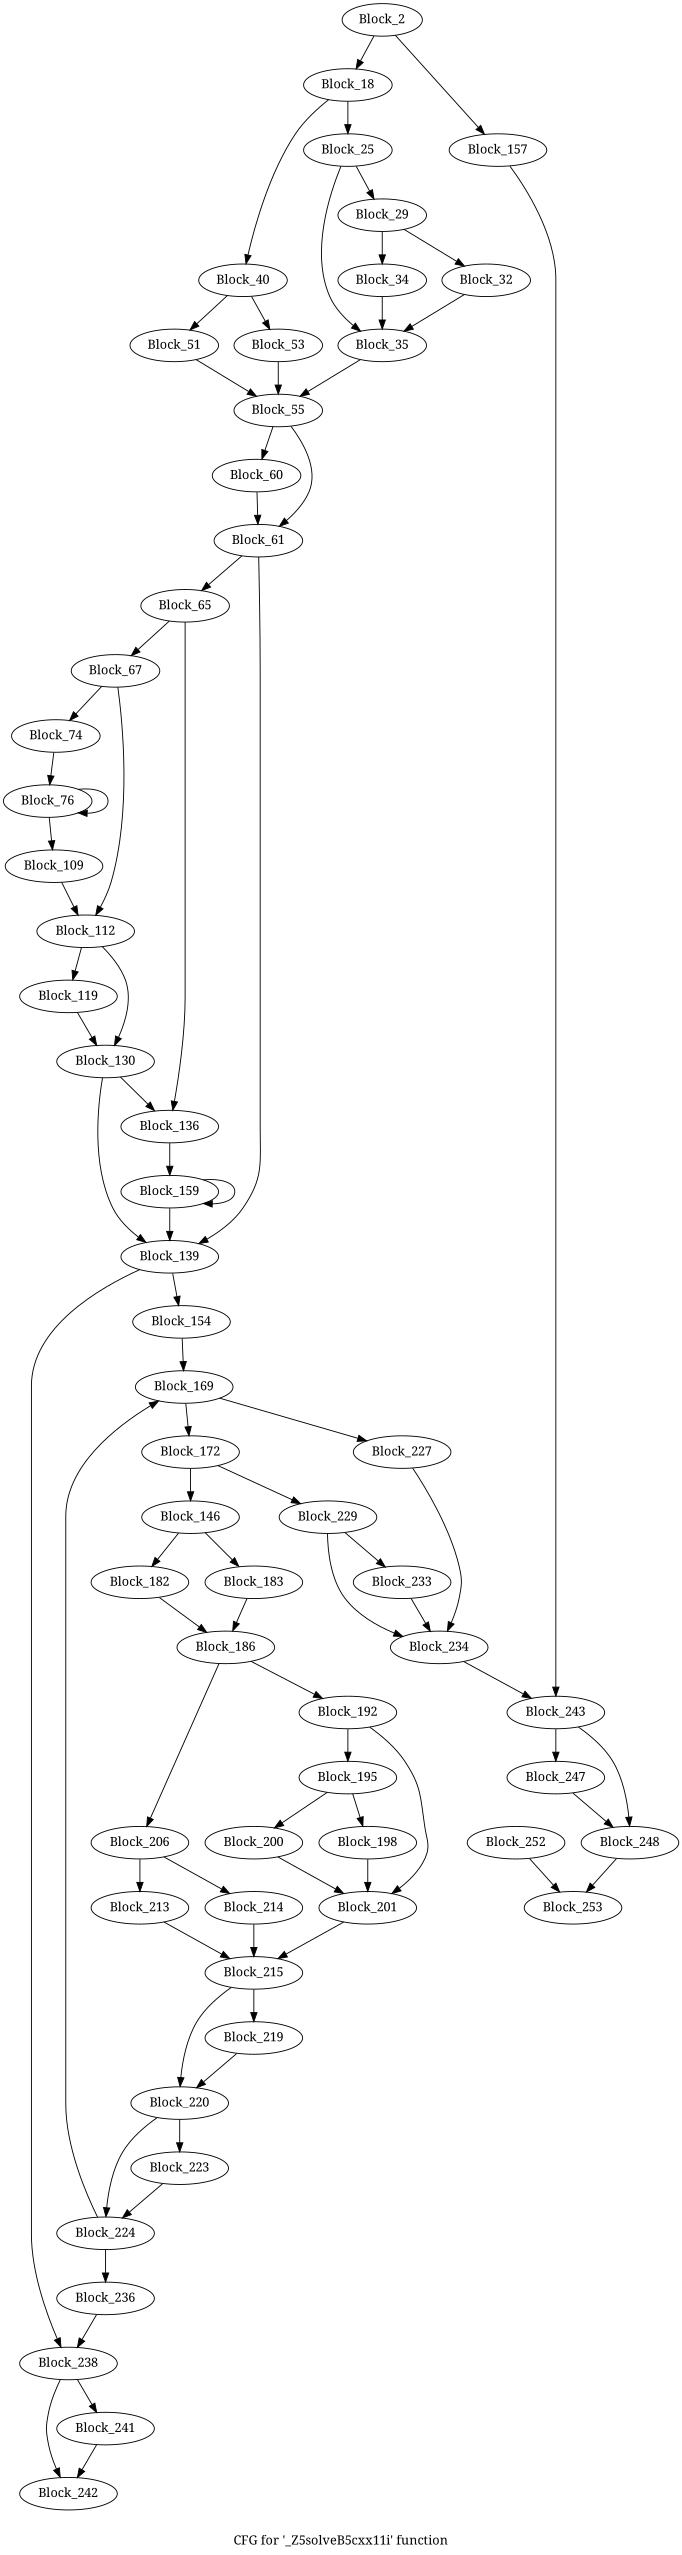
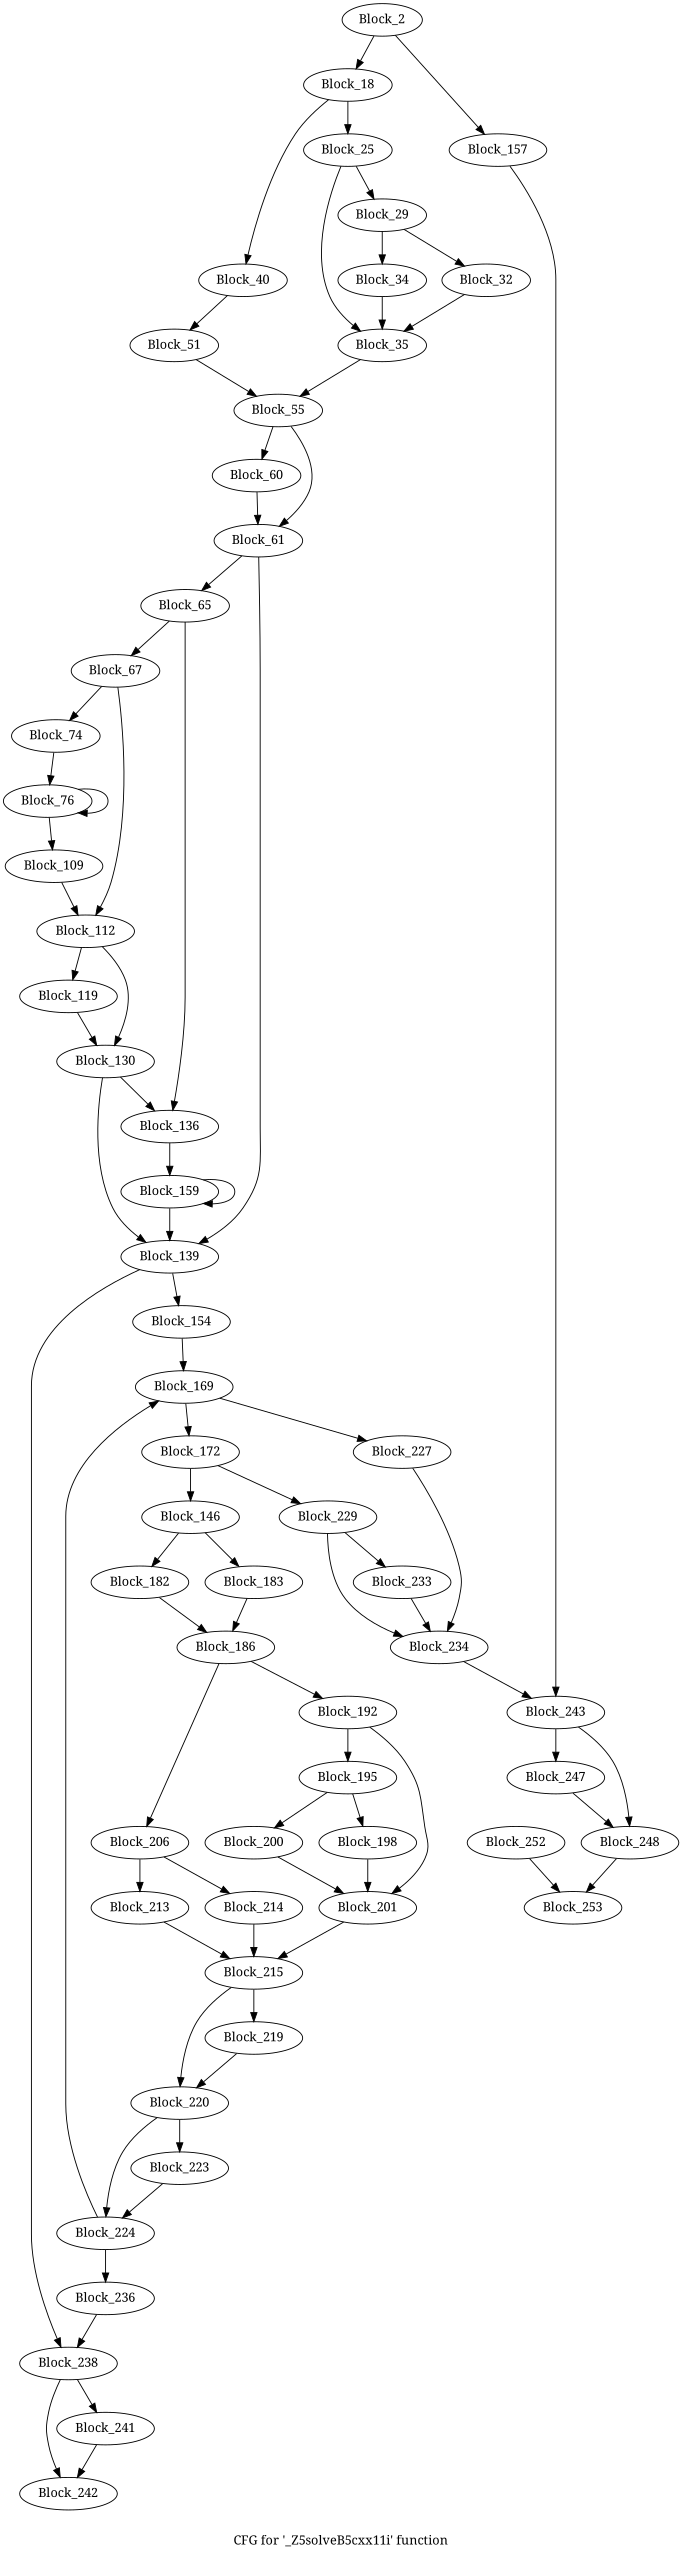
(278, 345) -> none
